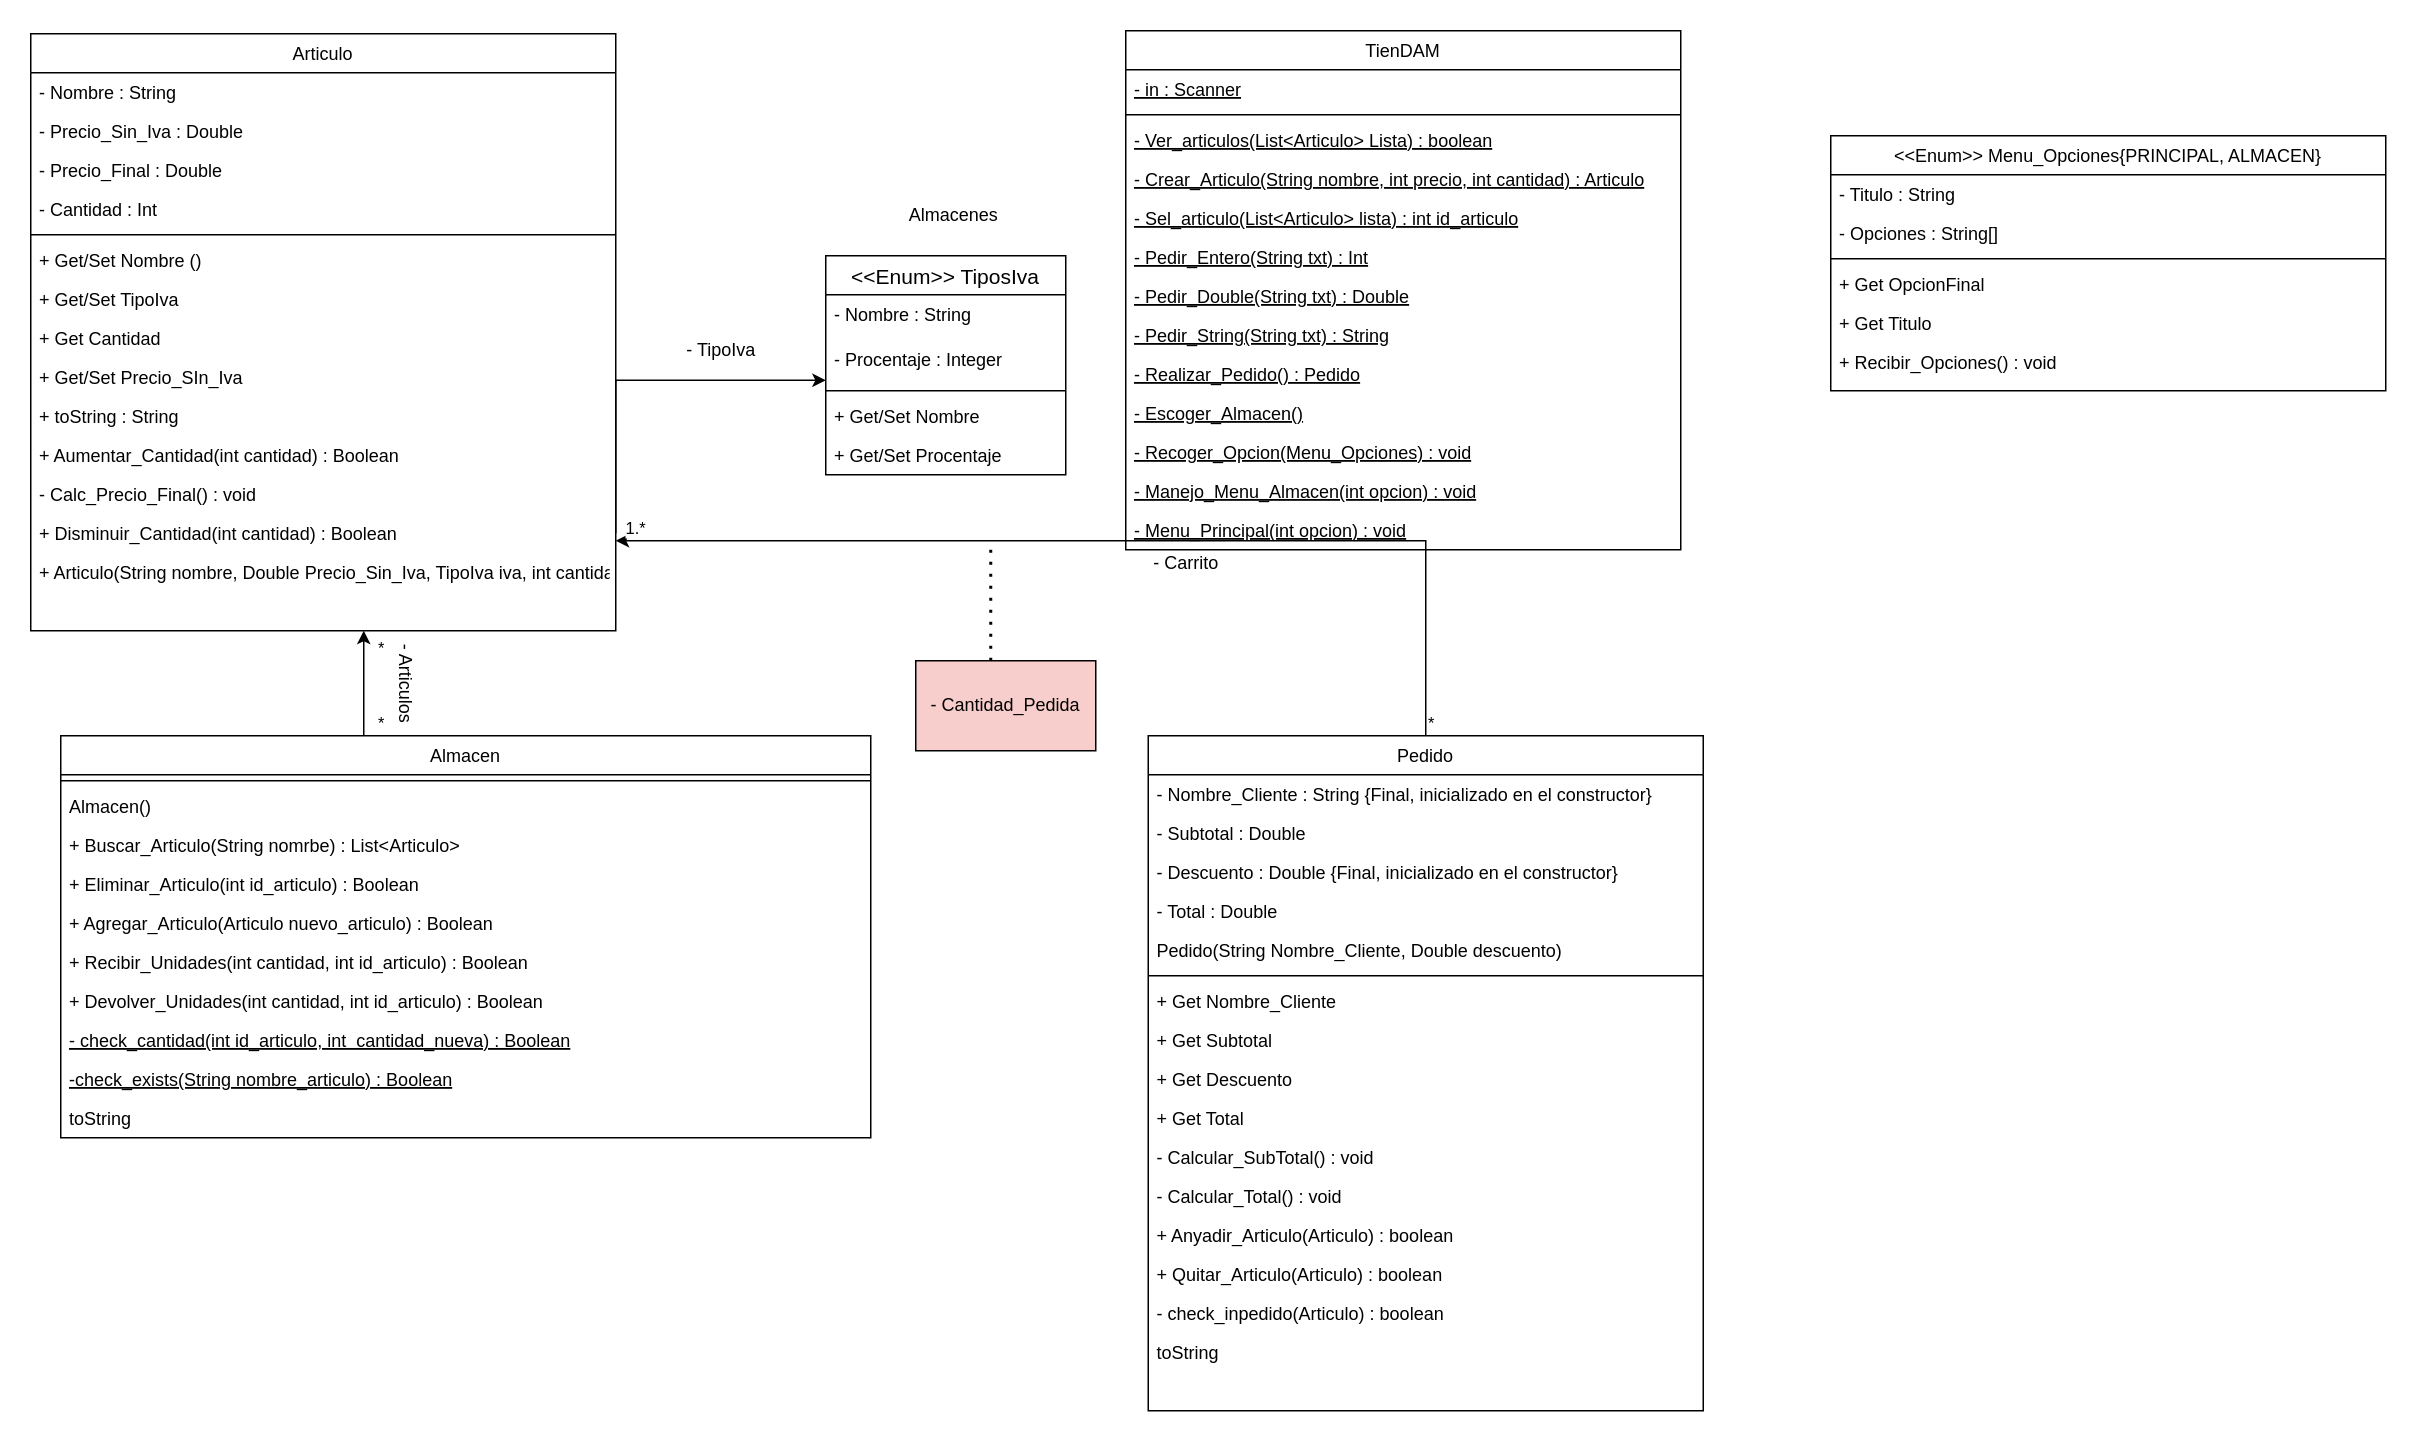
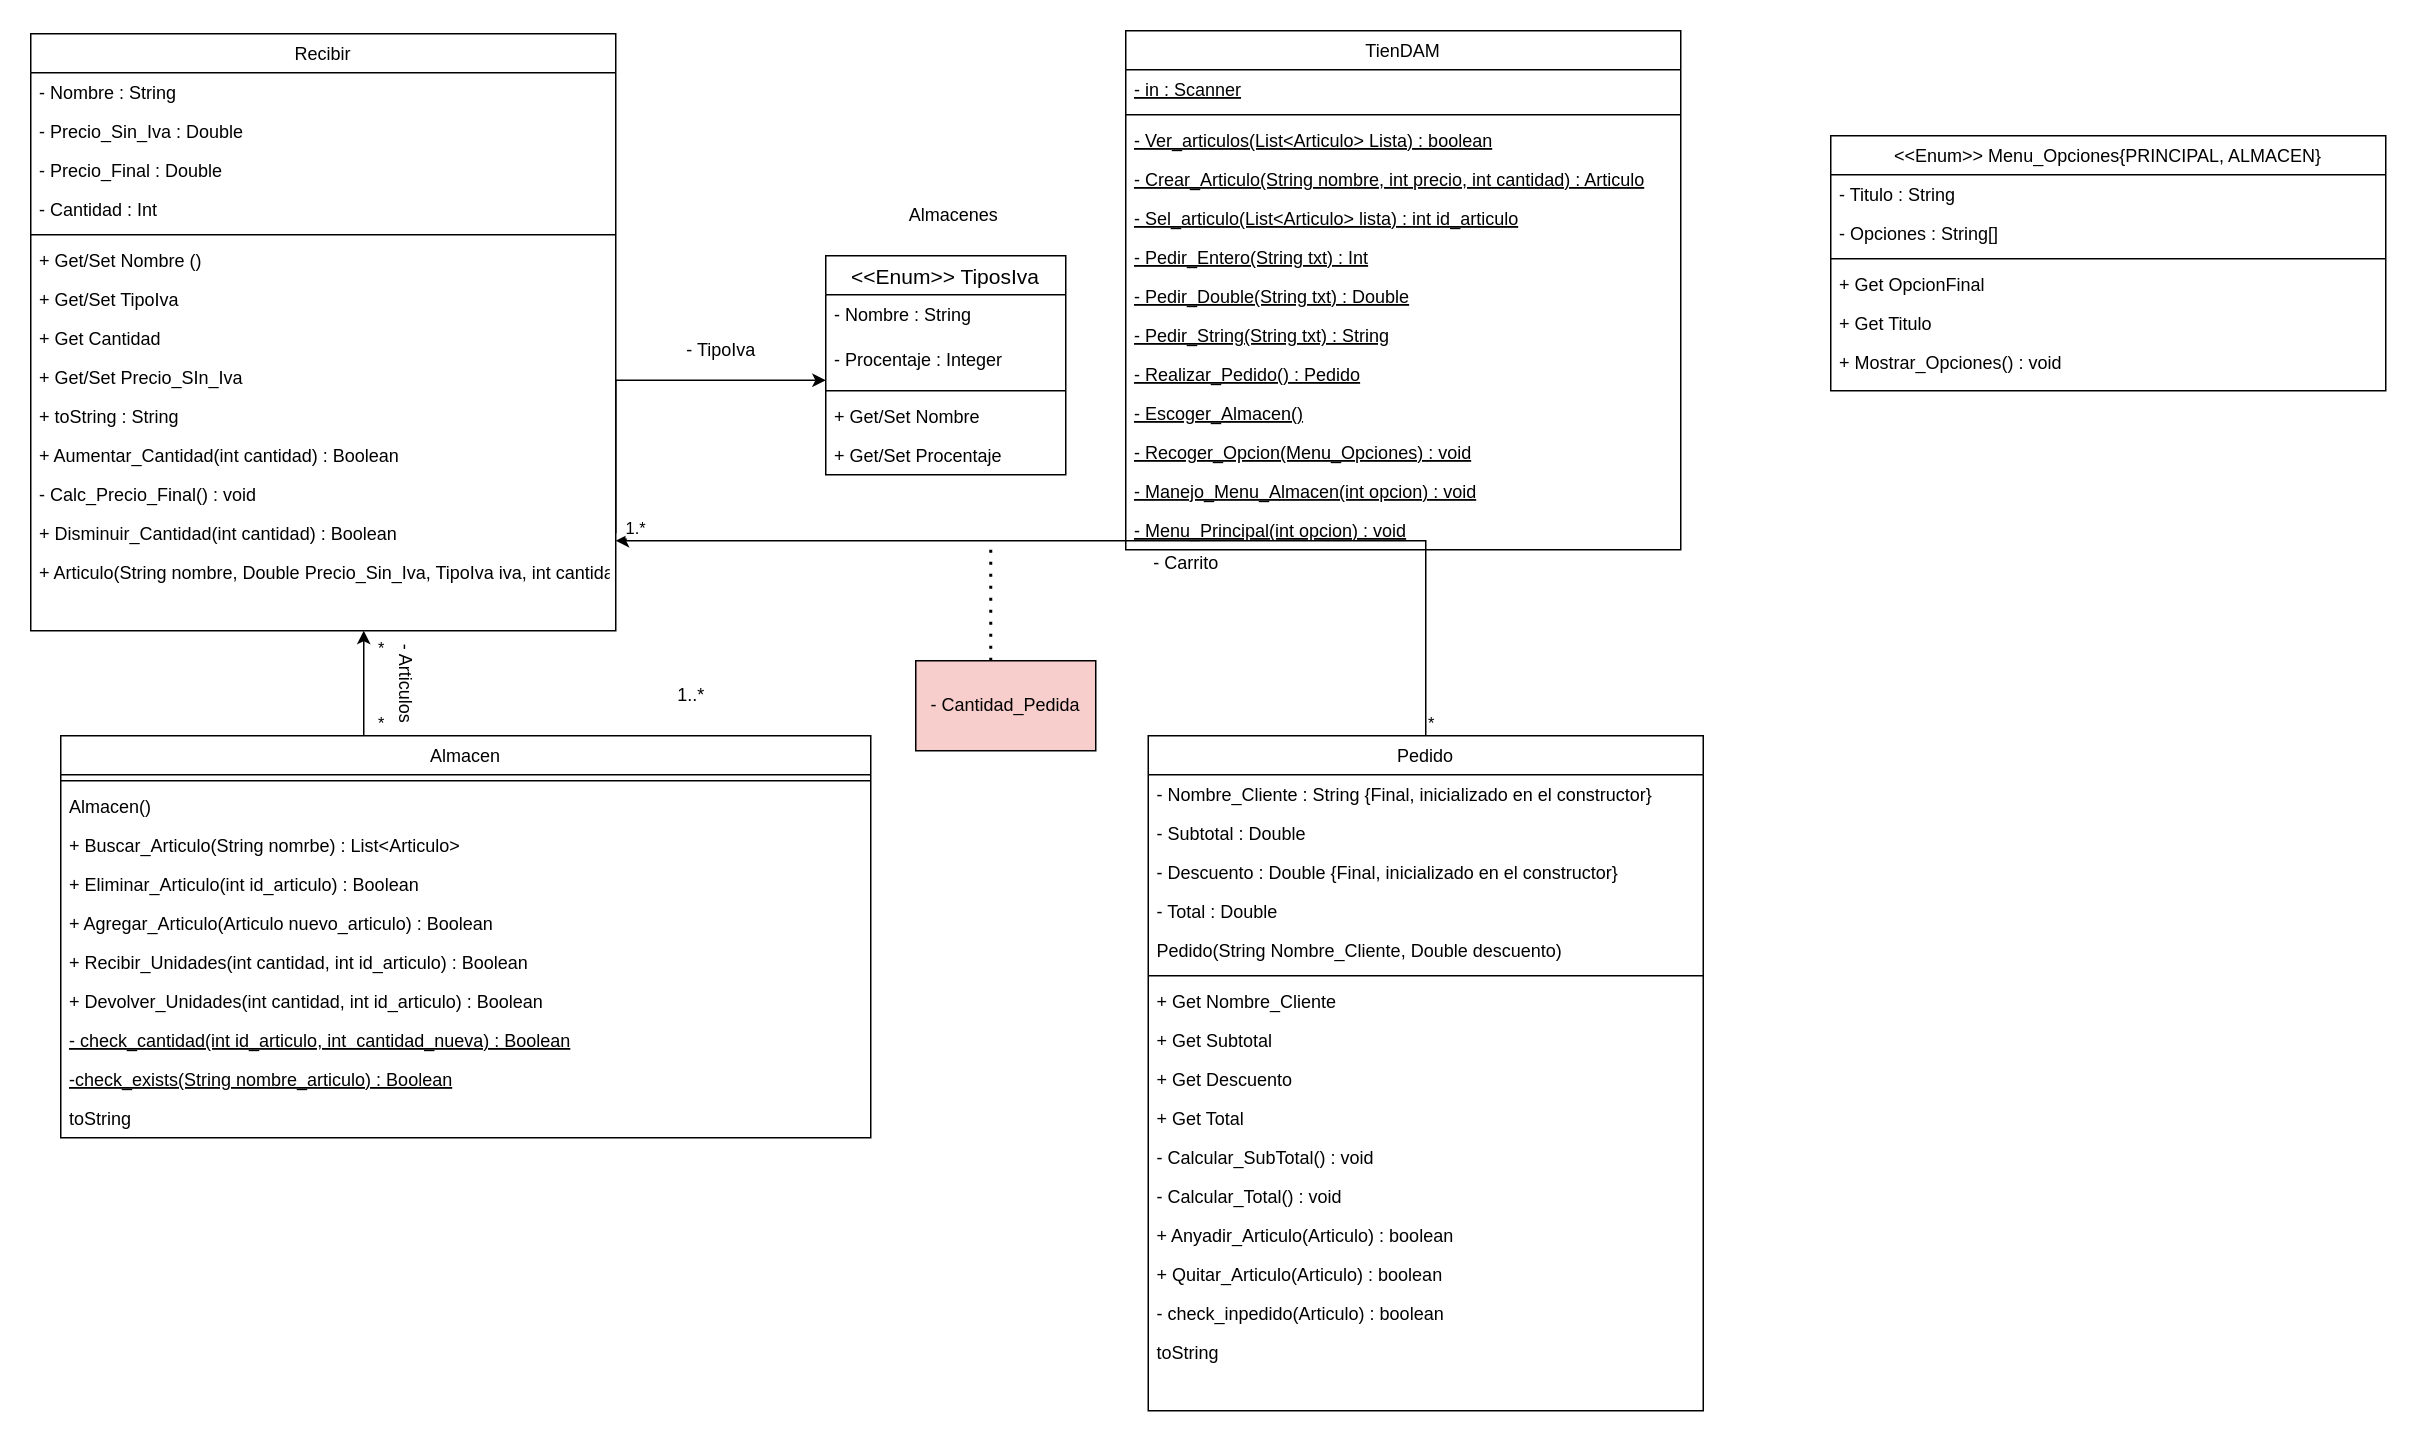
(323, 54) -> (323, 54)
(1956, 363) -> (1961, 363)
none -> (691, 695)
